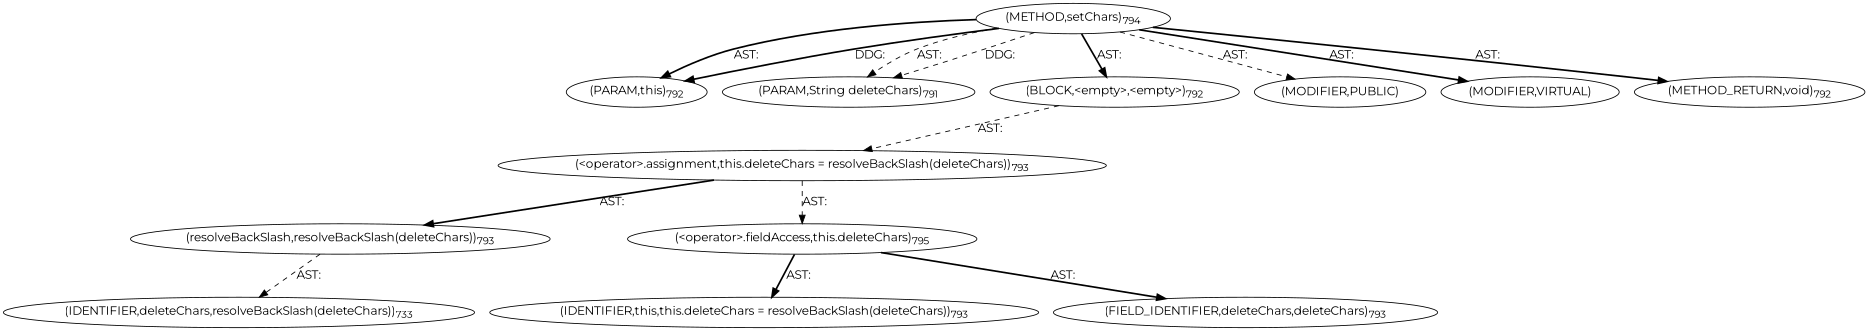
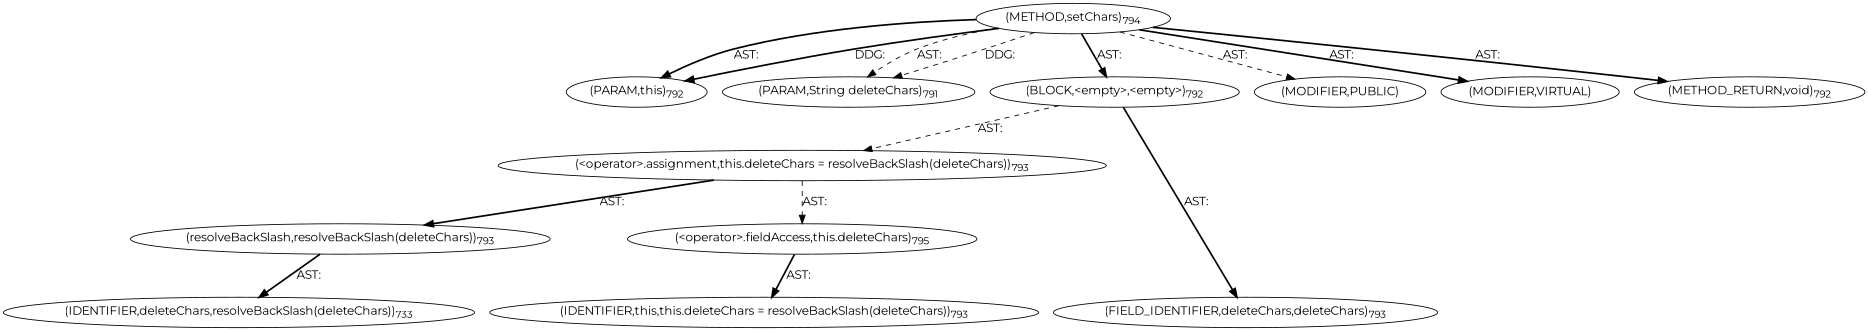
(293, 273) -> (293, 273)
(1019, 275) -> (1178, 199)
